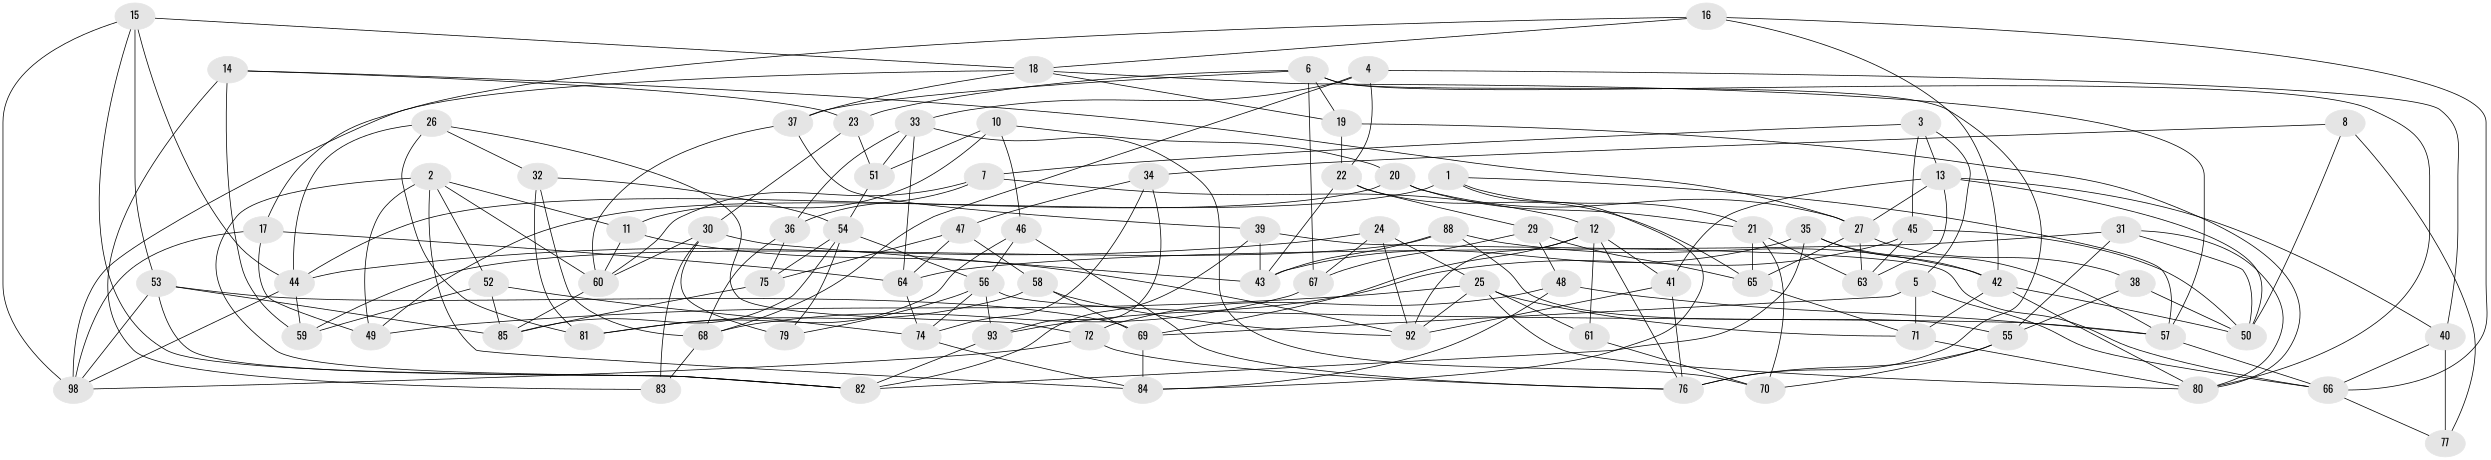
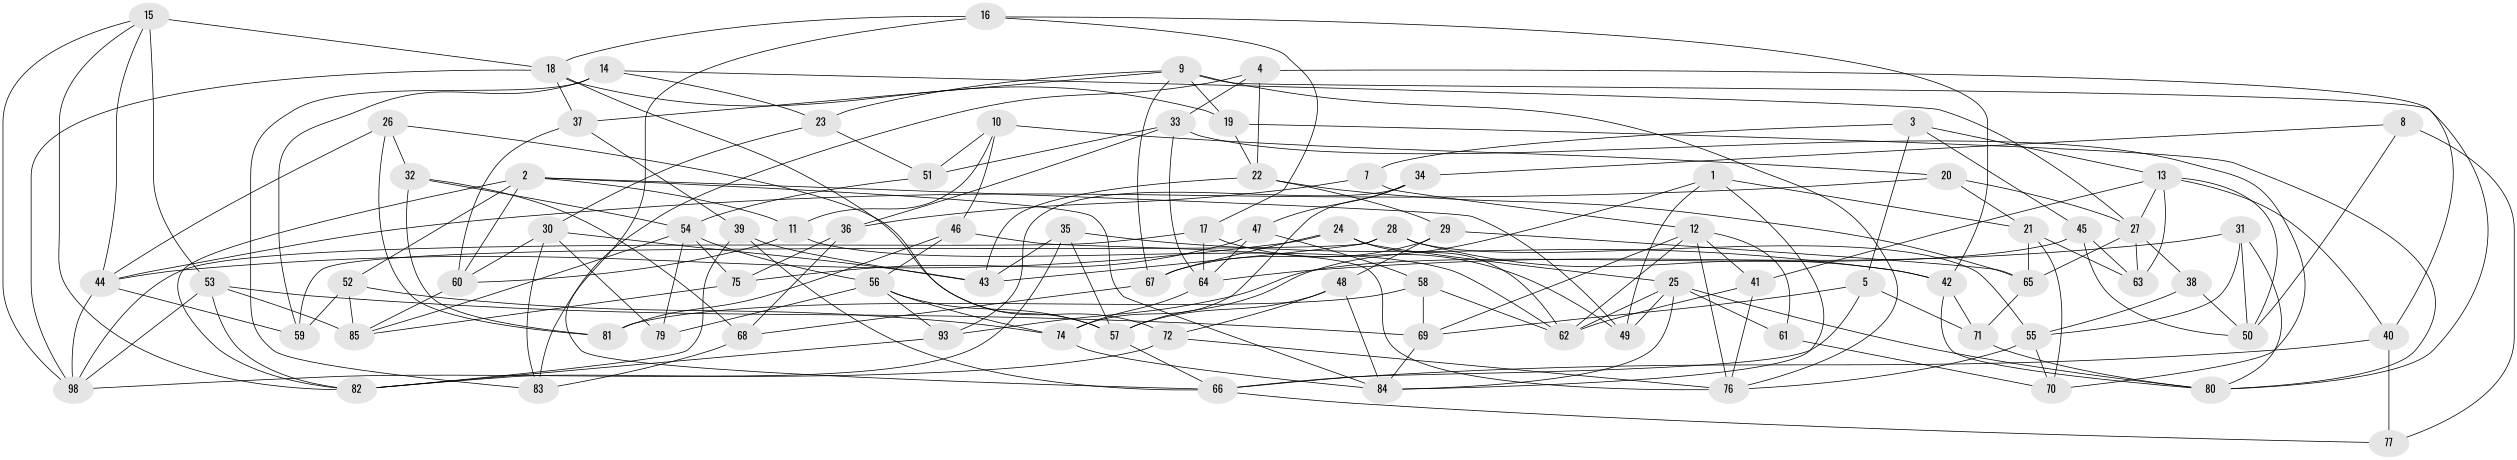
(1308, 70) -> (1181, 70)
(1011, 190) -> (844, 144)
(778, 193) -> none
(1448, 230) -> (1392, 230)
(2133, 311) -> none
(1694, 326) -> (1551, 379)
(1411, 337) -> (1564, 337)
